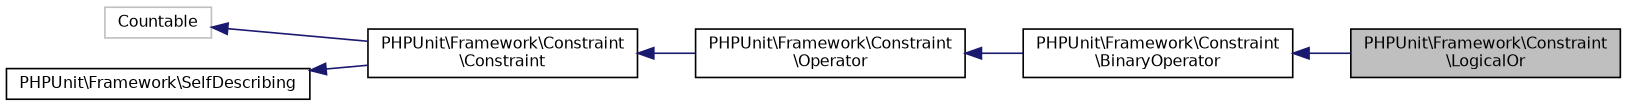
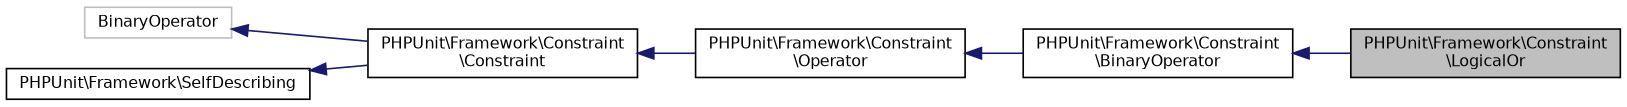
(158, 23) -> (158, 23)
